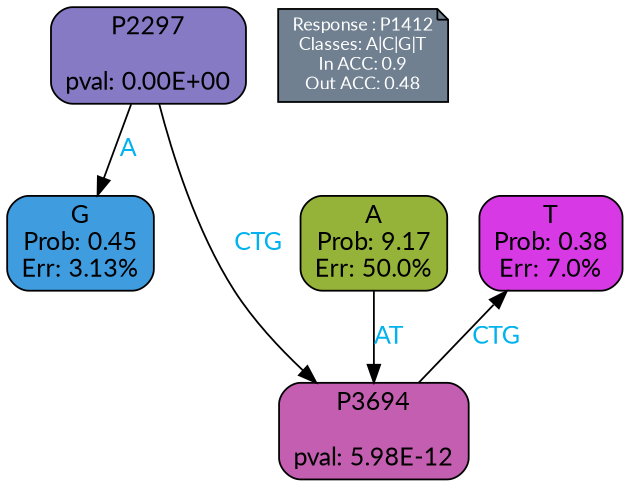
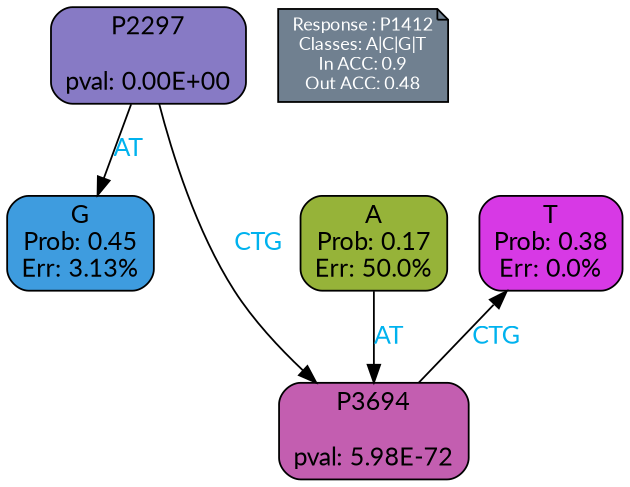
(129, 149) -> (129, 149)
(374, 243) -> (374, 243)
(551, 243) -> (551, 243)
(374, 431) -> (374, 431)
